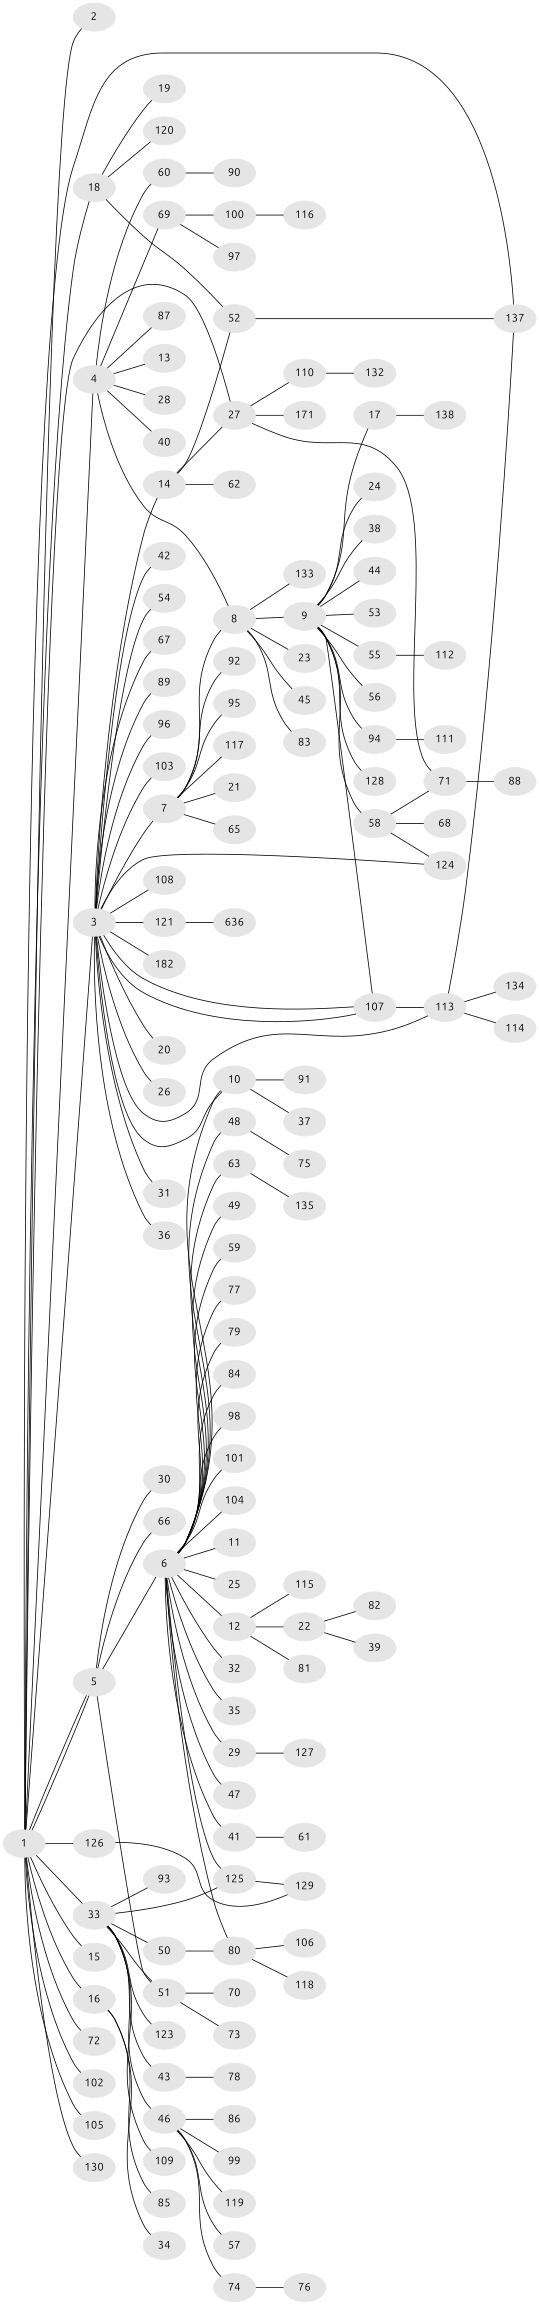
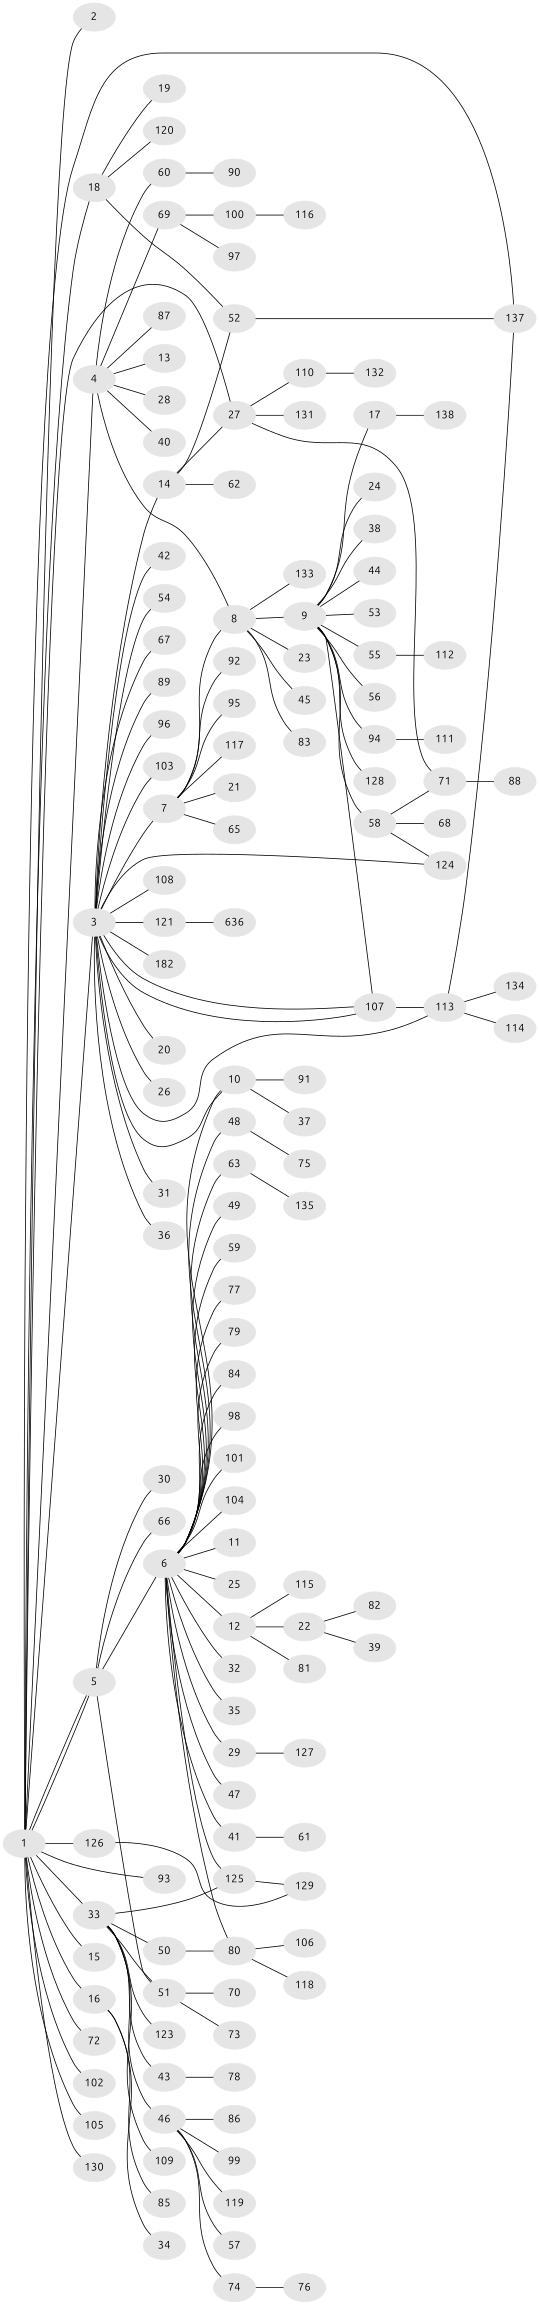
(305, 415) -> (305, 415)
(134, 1895) -> (91, 1869)
